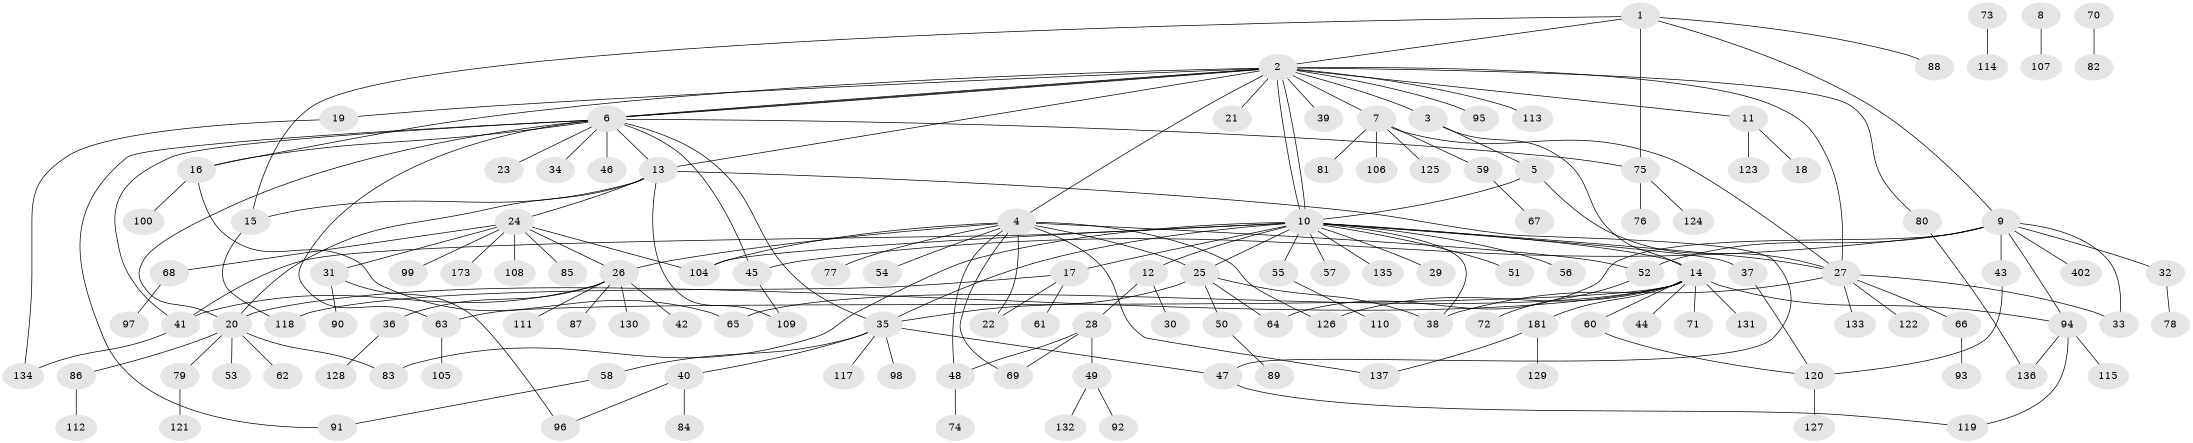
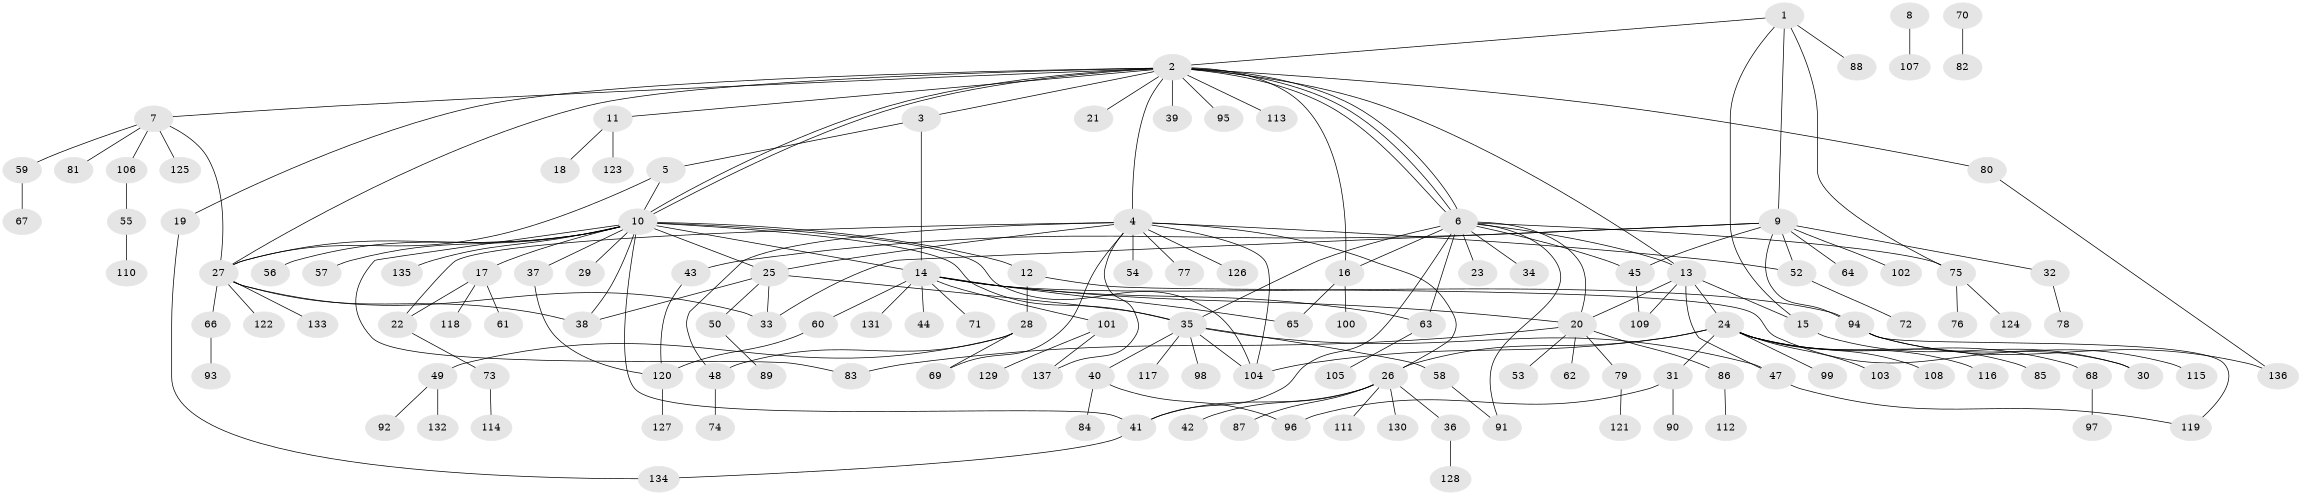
(607, 170) -> none
(1291, 248) -> (127, 196)
(461, 273) -> (1880, 376)
(1515, 273) -> none
(2081, 273) -> (1901, 273)
(225, 284) -> (1973, 350)
(1231, 295) -> (768, 299)
(1512, 299) -> none
(1538, 325) -> (1107, 325)
none -> (1221, 350)
none -> (444, 351)
none -> (1988, 376)
